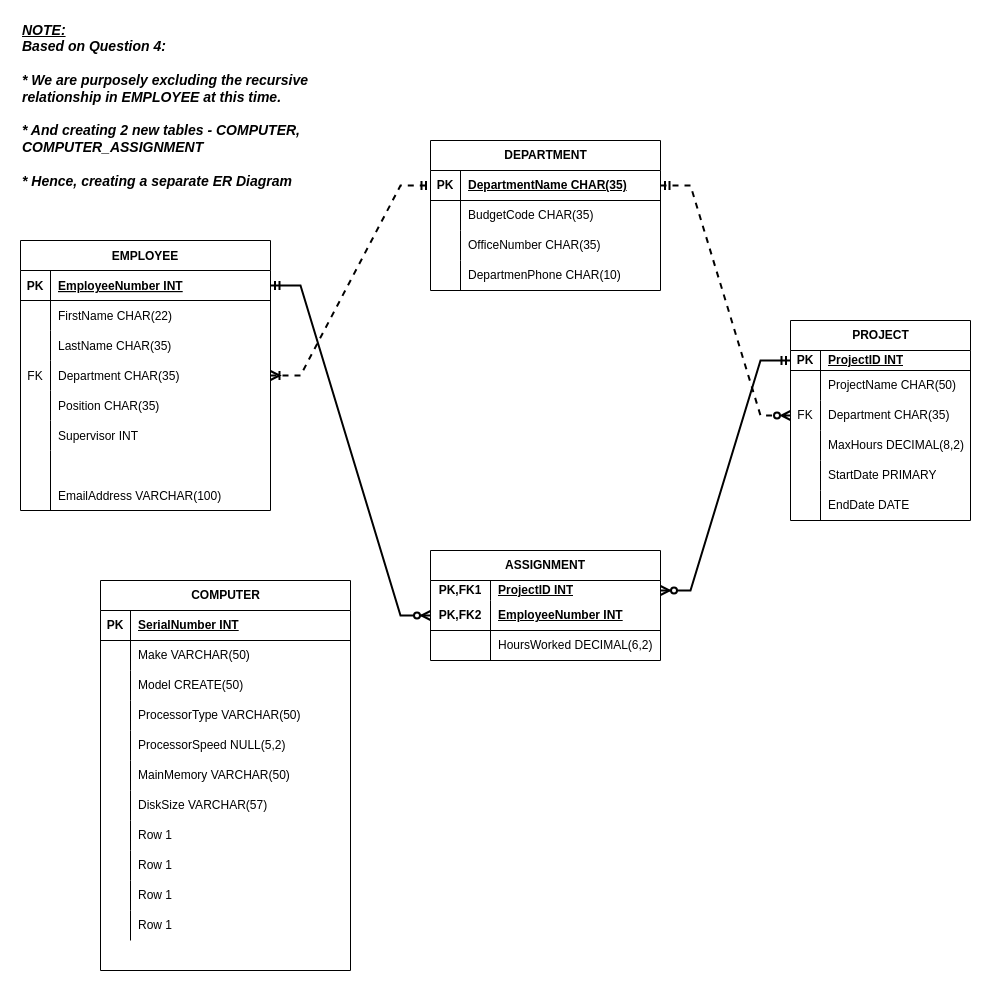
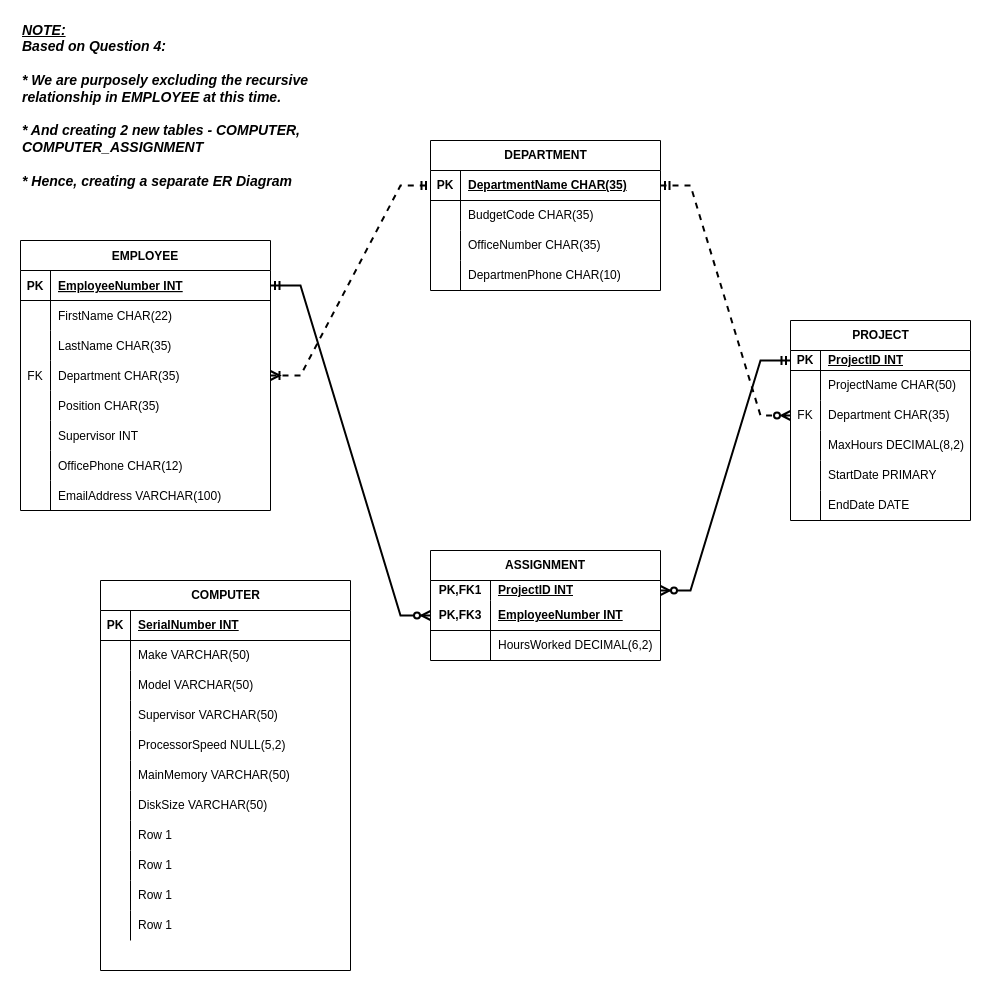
none -> (161, 466)
(461, 616) -> (461, 616)
(189, 686) -> (193, 686)
(221, 716) -> (209, 716)
(201, 806) -> (201, 806)
